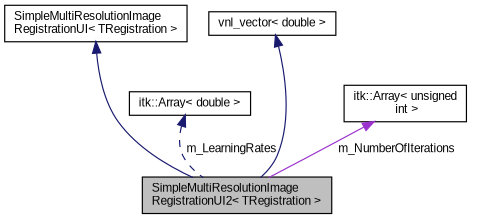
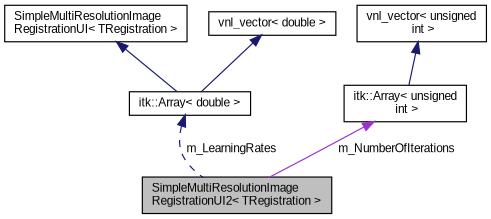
none -> (422, 24)
(286, 115) -> (227, 67)
(125, 130) -> (151, 71)
